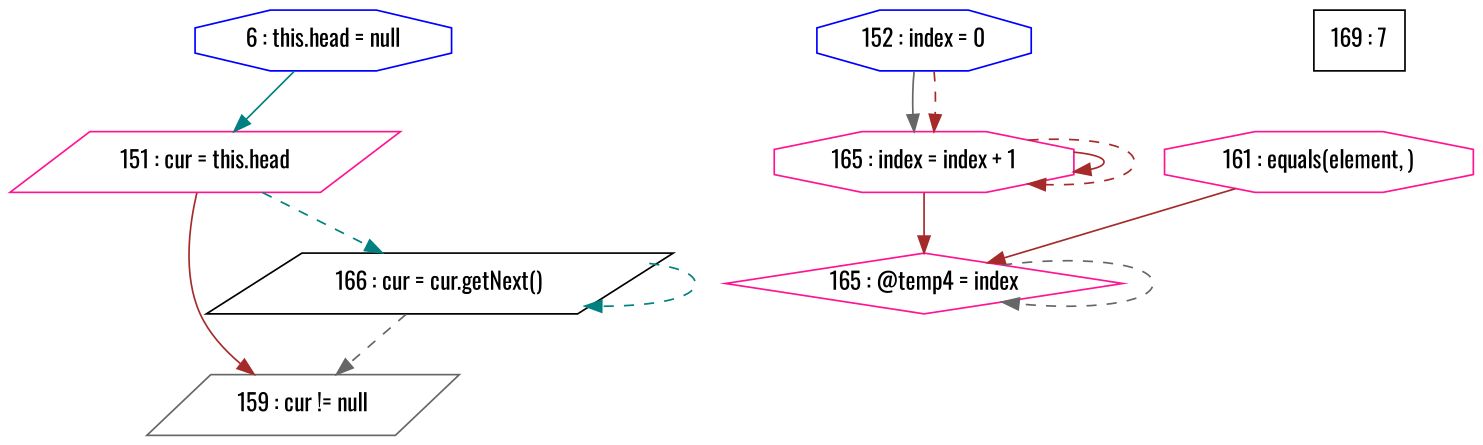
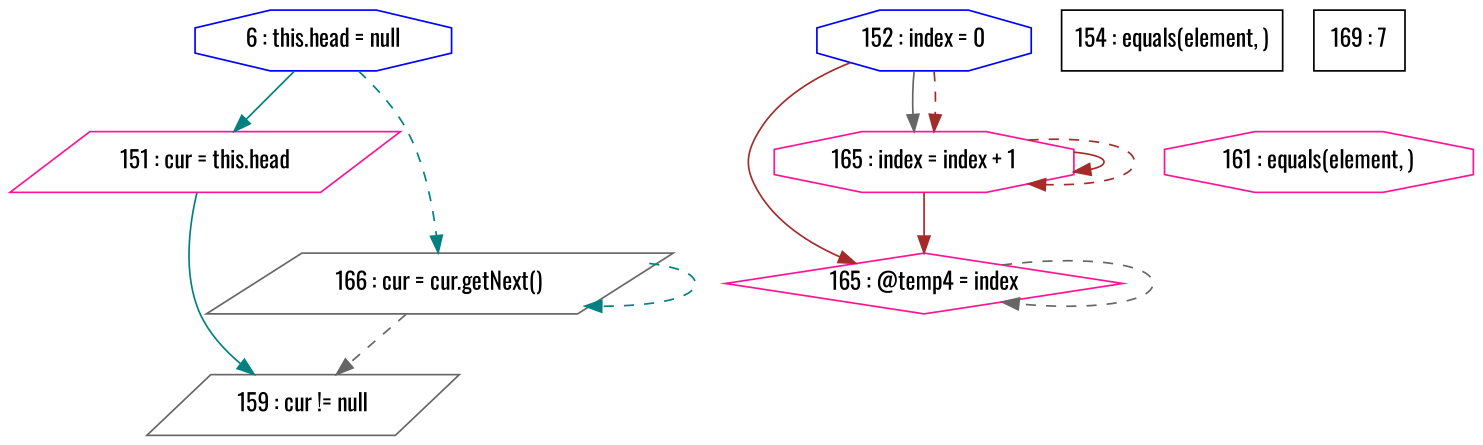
none -> (1172, 40)
(315, 219) -> (414, 145)
(1120, 223) -> (749, 156)
(440, 284) -> (440, 284)
(192, 286) -> (192, 286)
